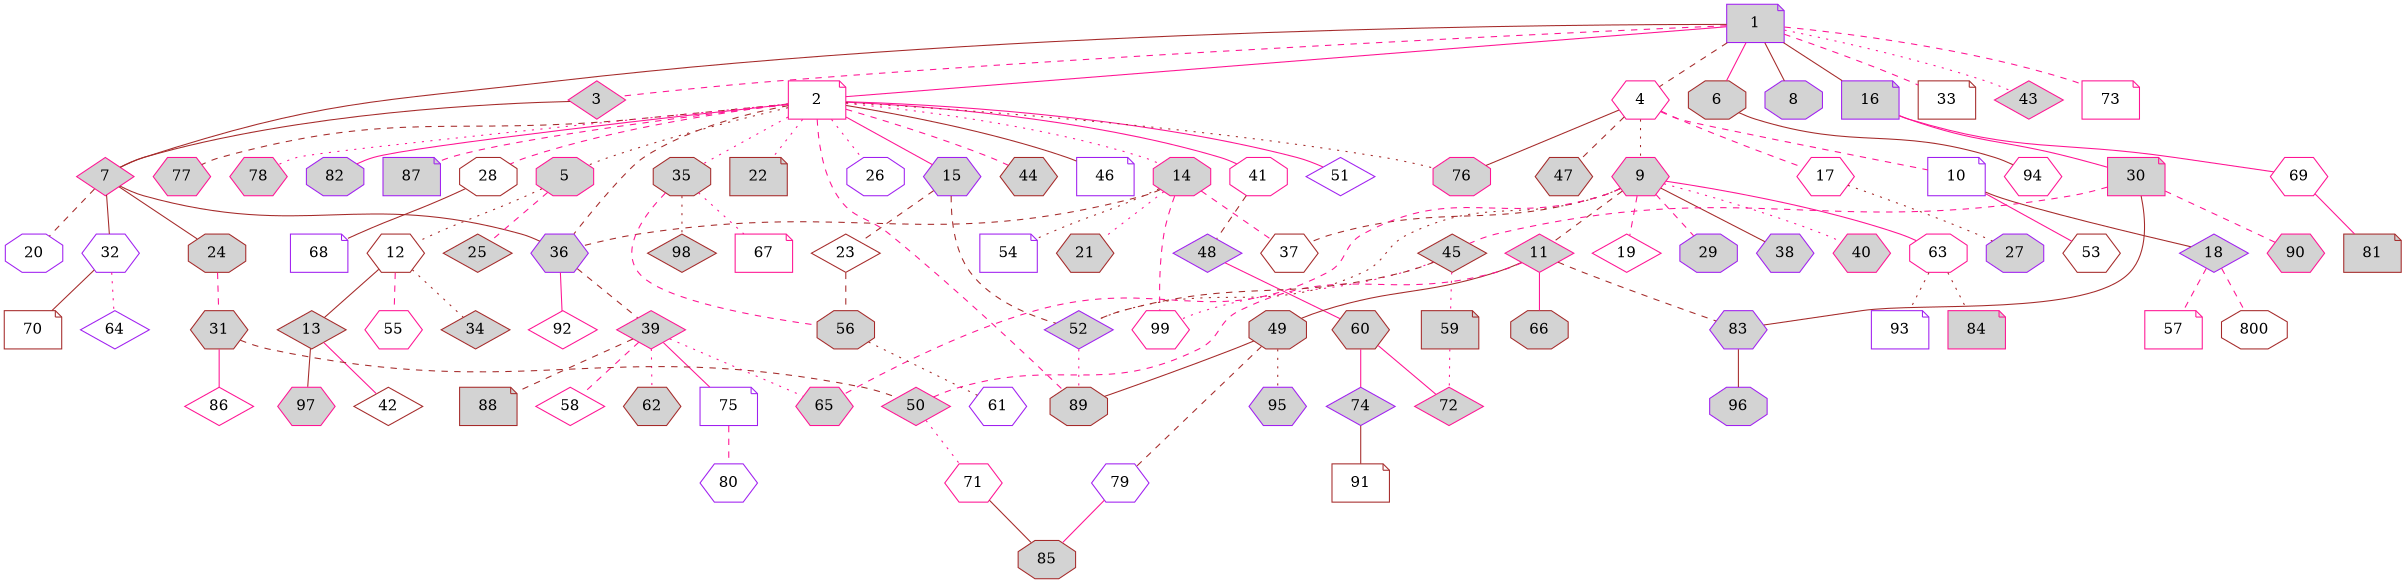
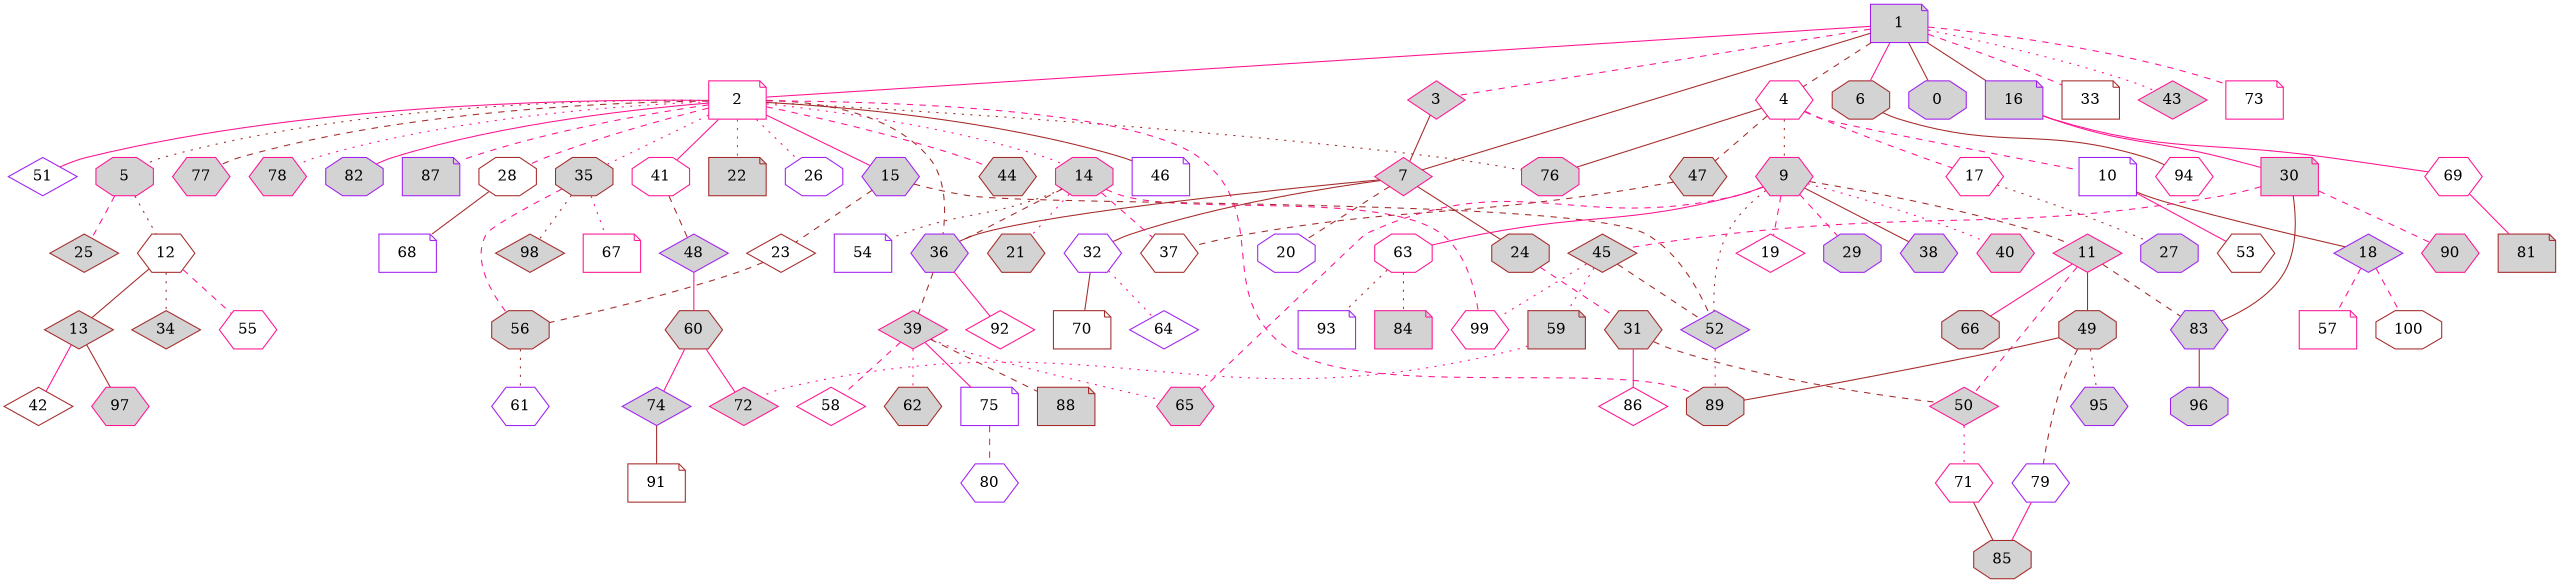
(1794, 100) -> (1938, 100)
(1426, 218) -> (1360, 218)
(2254, 330) -> (2409, 330)
